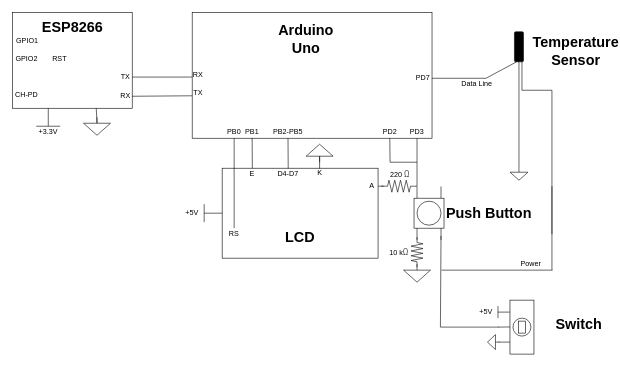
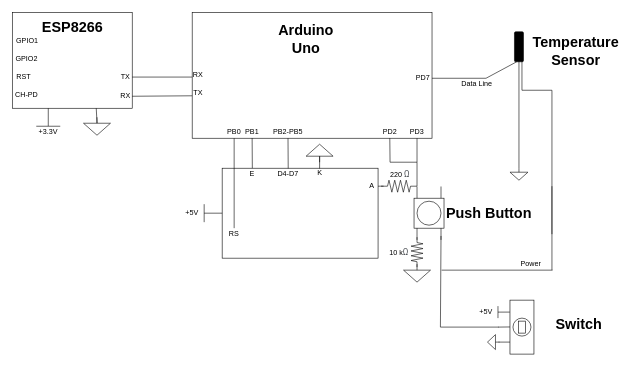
(60, 57) -> (24, 75)
(300, 237) -> none
